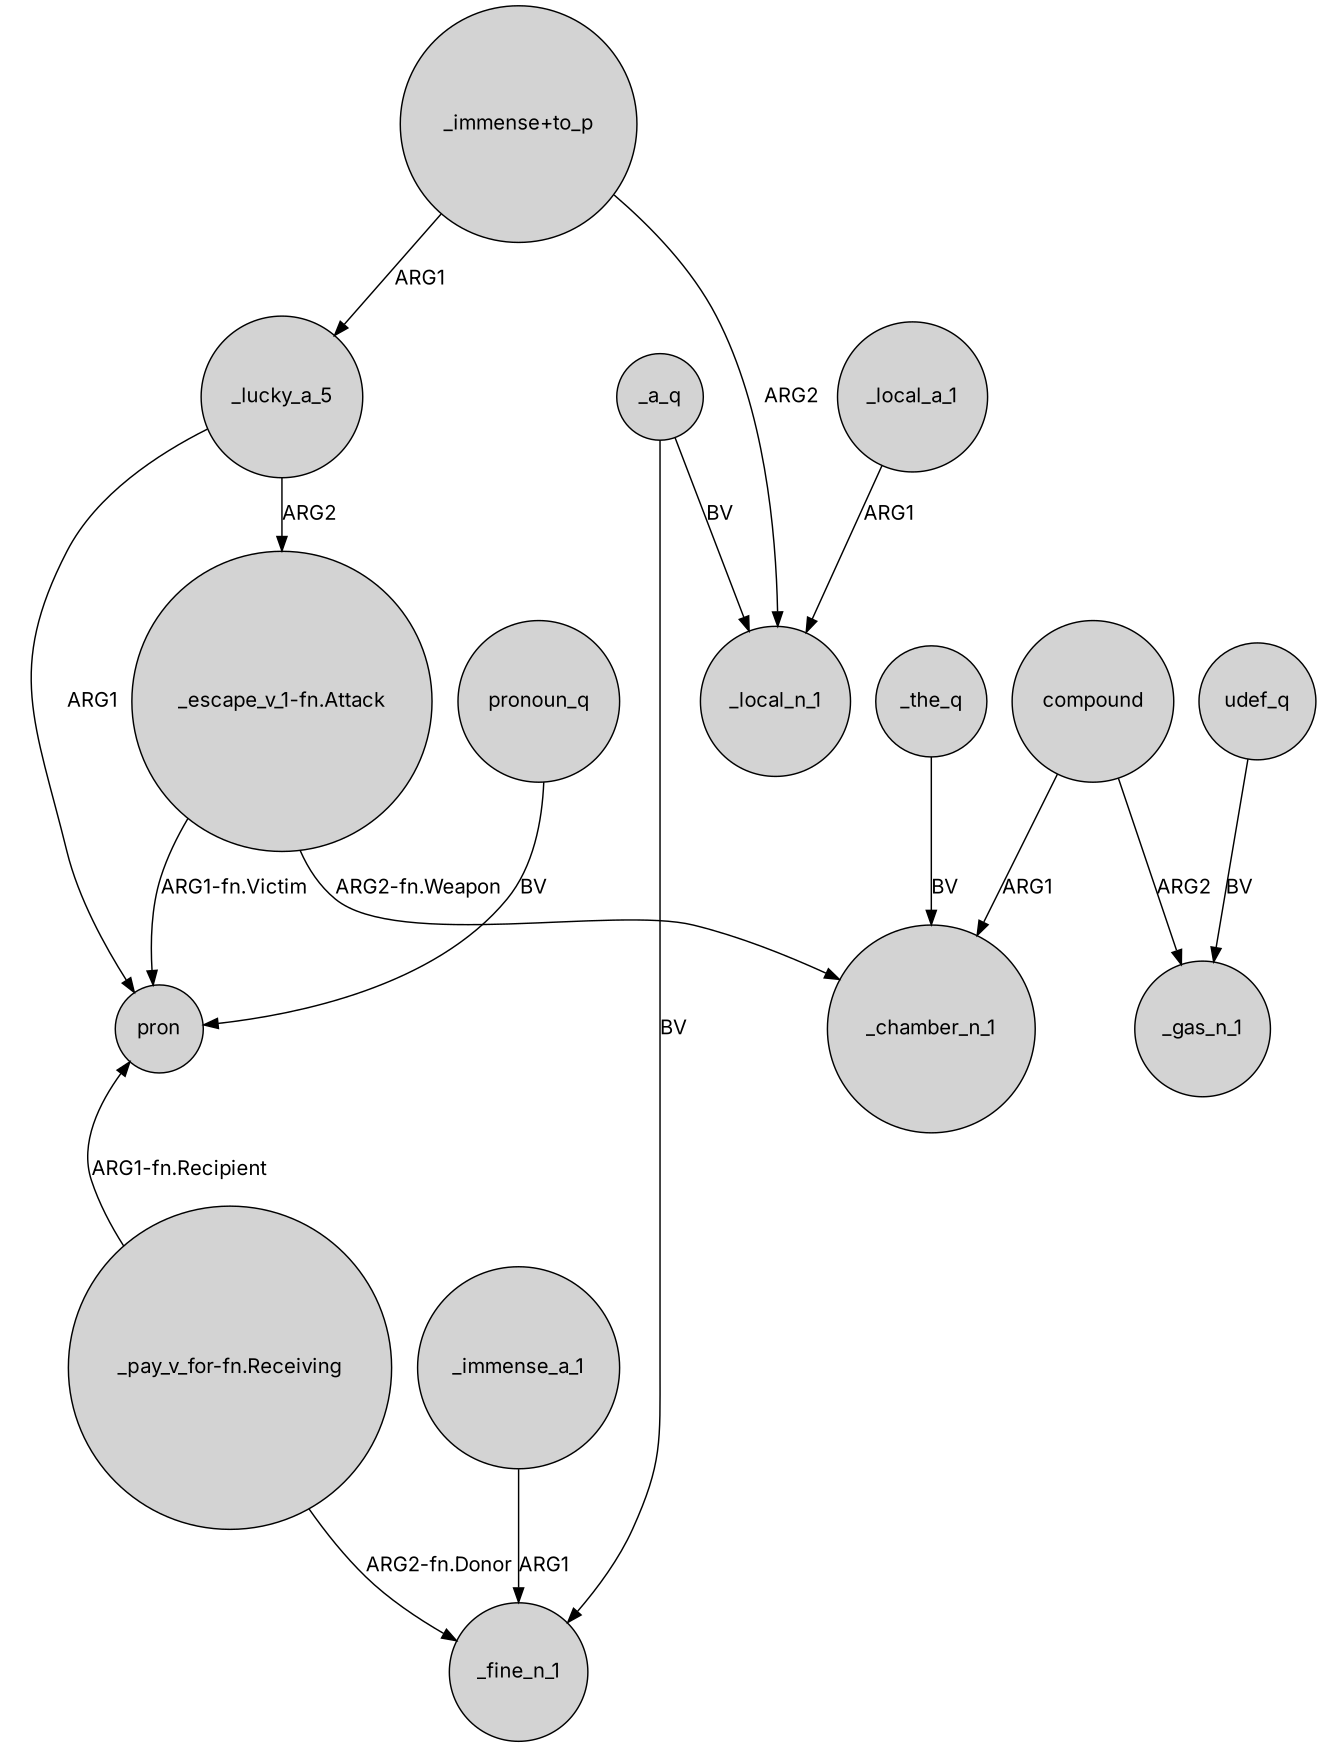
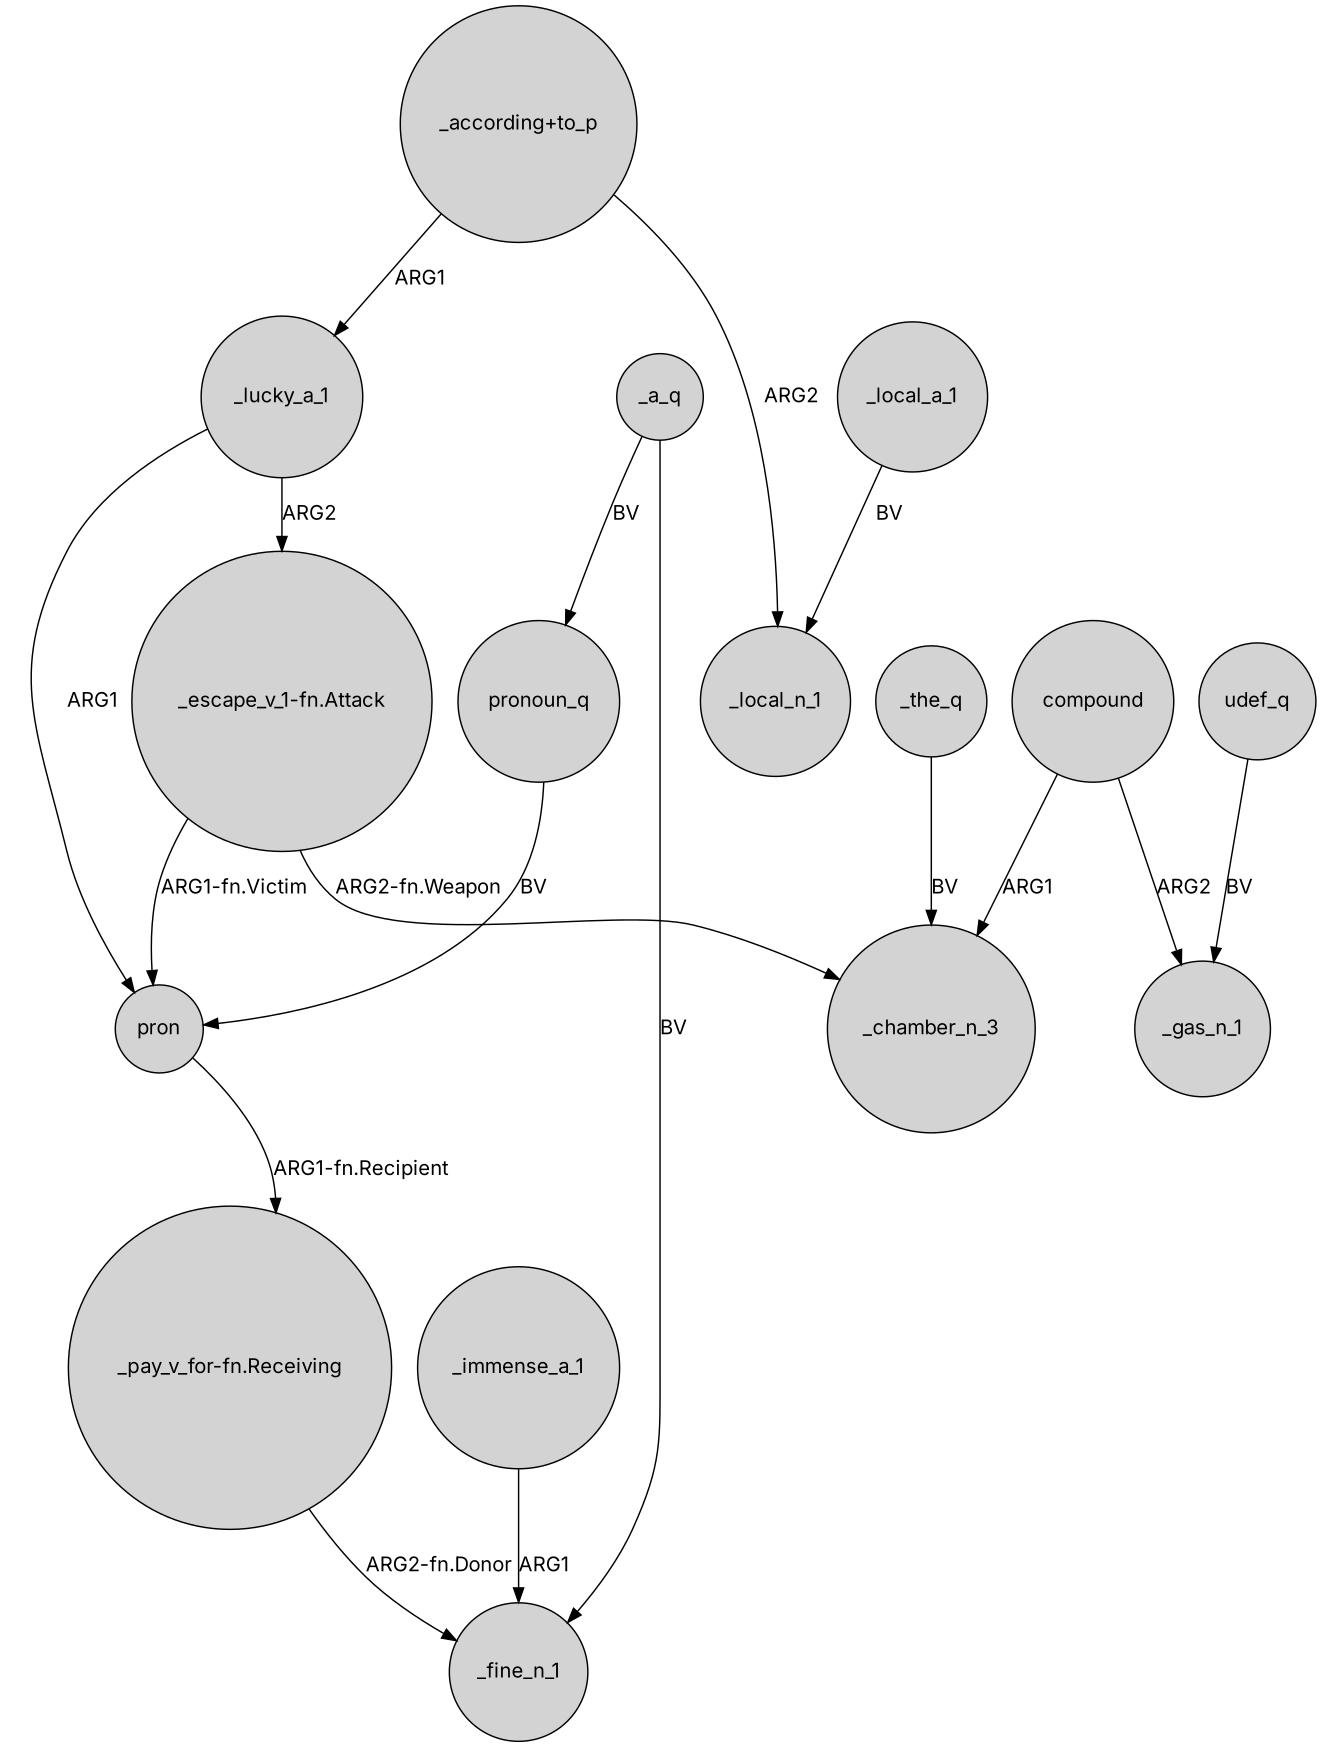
(519, 124) -> (519, 124)
(282, 397) -> (282, 397)
(889, 515) -> (889, 515)
(709, 528) -> (604, 523)
(931, 1029) -> (931, 1029)
(88, 1160) -> (248, 1121)
